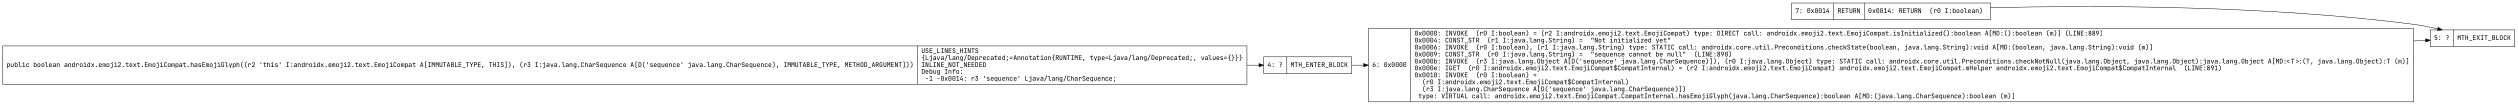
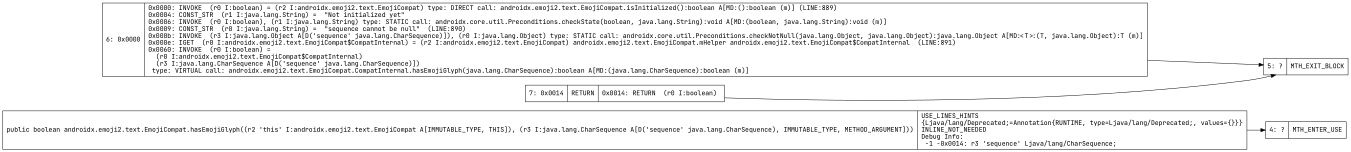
(1319, 65) -> (1317, 130)
(1358, 65) -> none
(1478, 75) -> (212, 50)
